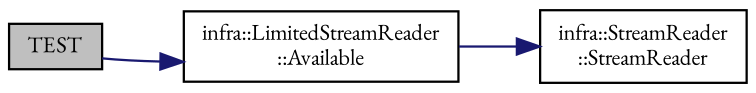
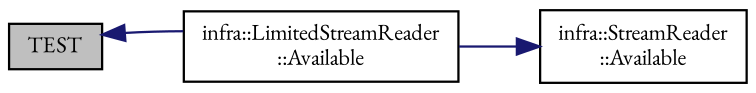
(643, 47) -> (643, 47)
(131, 60) -> (154, 32)
